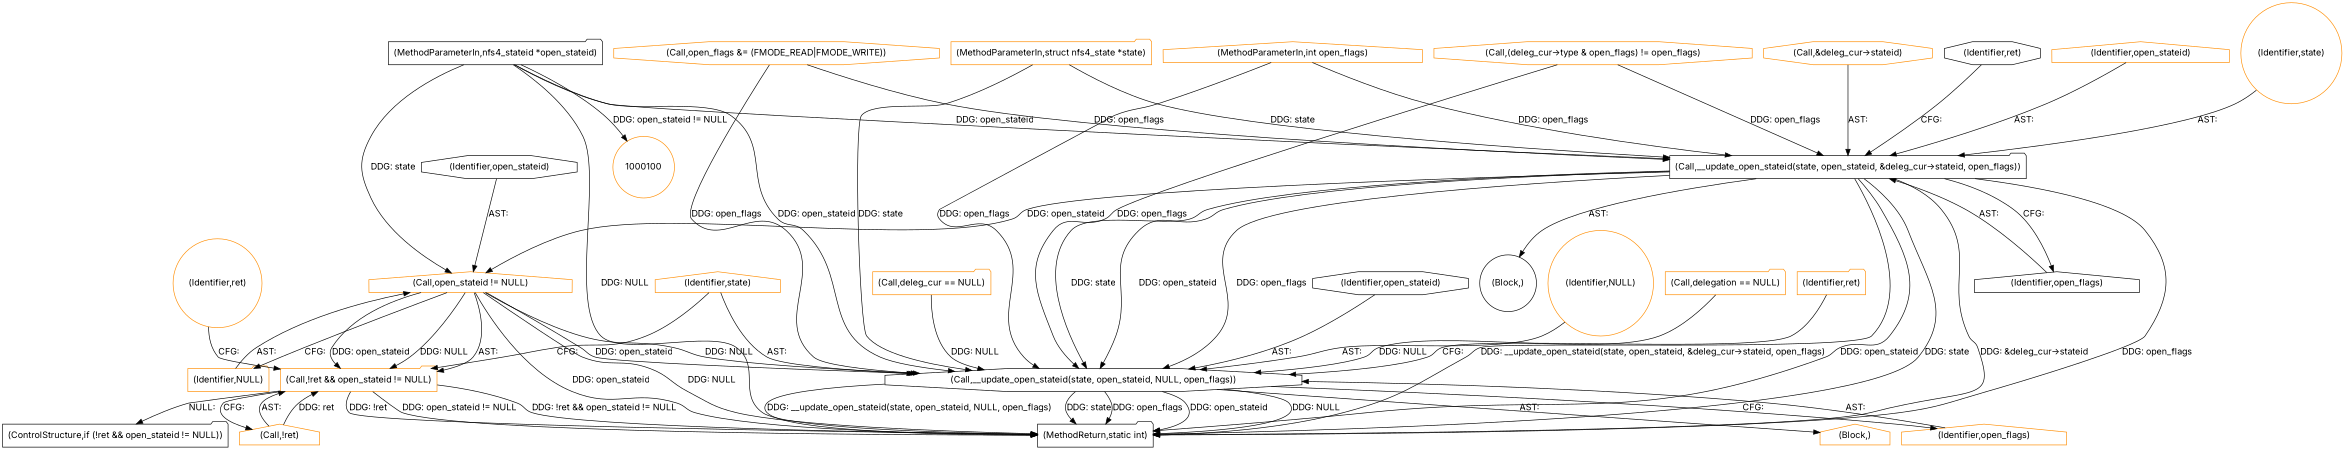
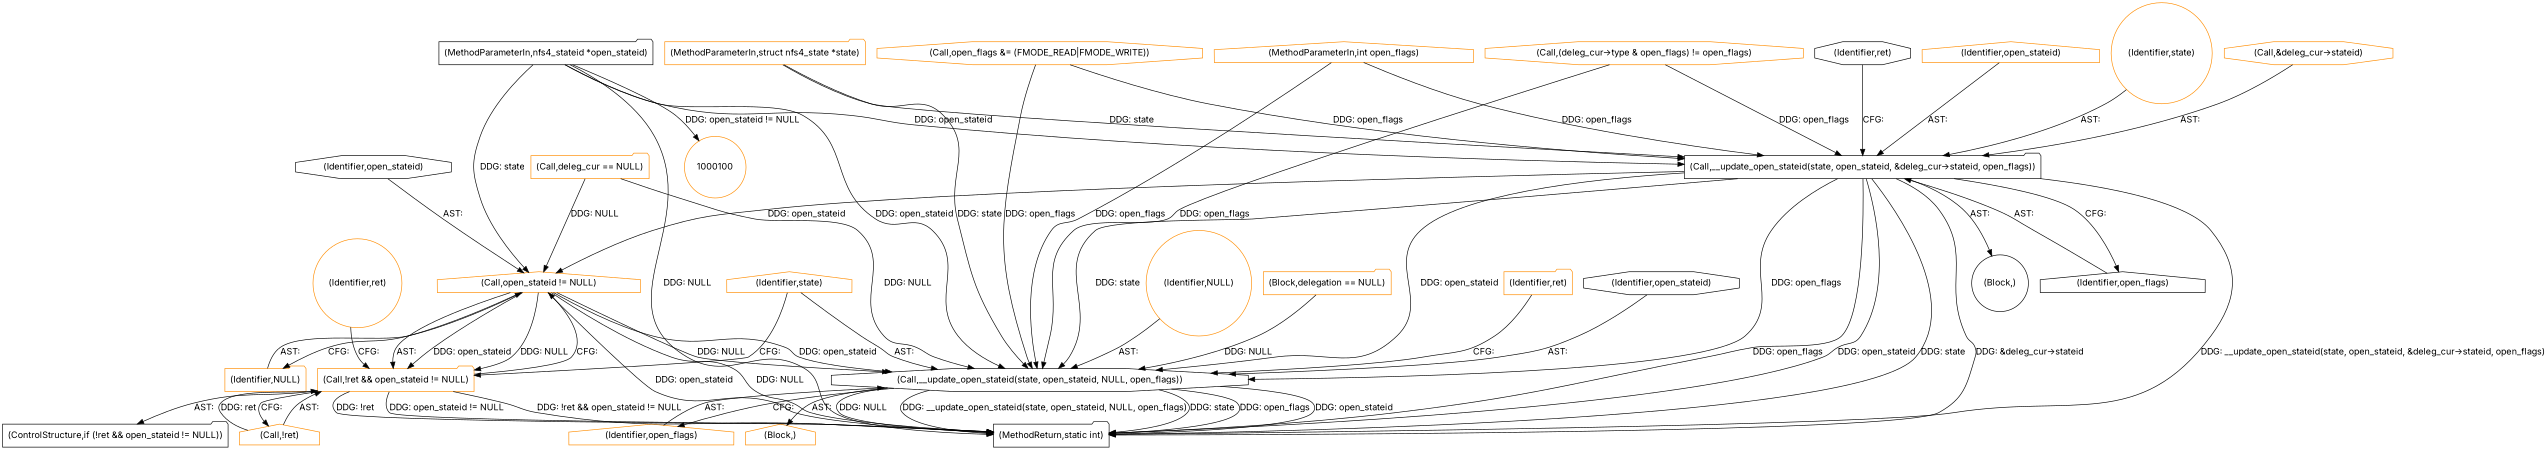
none -> (566, 222)
(1725, 283) -> (1327, 283)
none -> (557, 363)
(203, 408) -> (205, 408)
